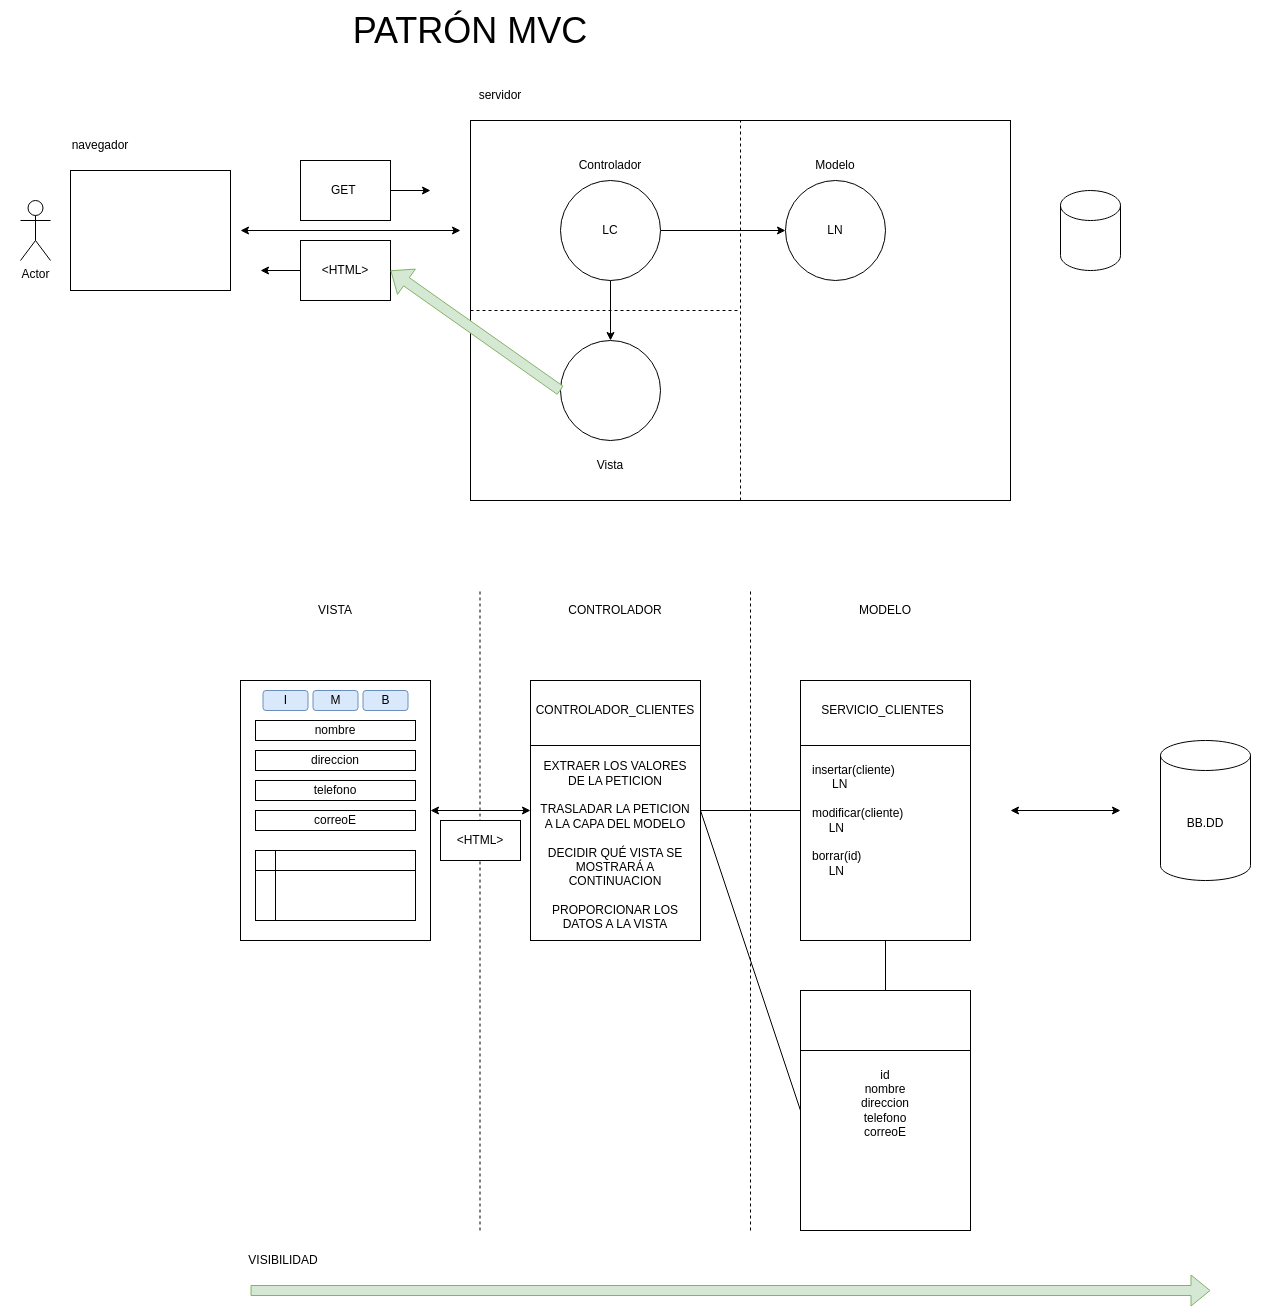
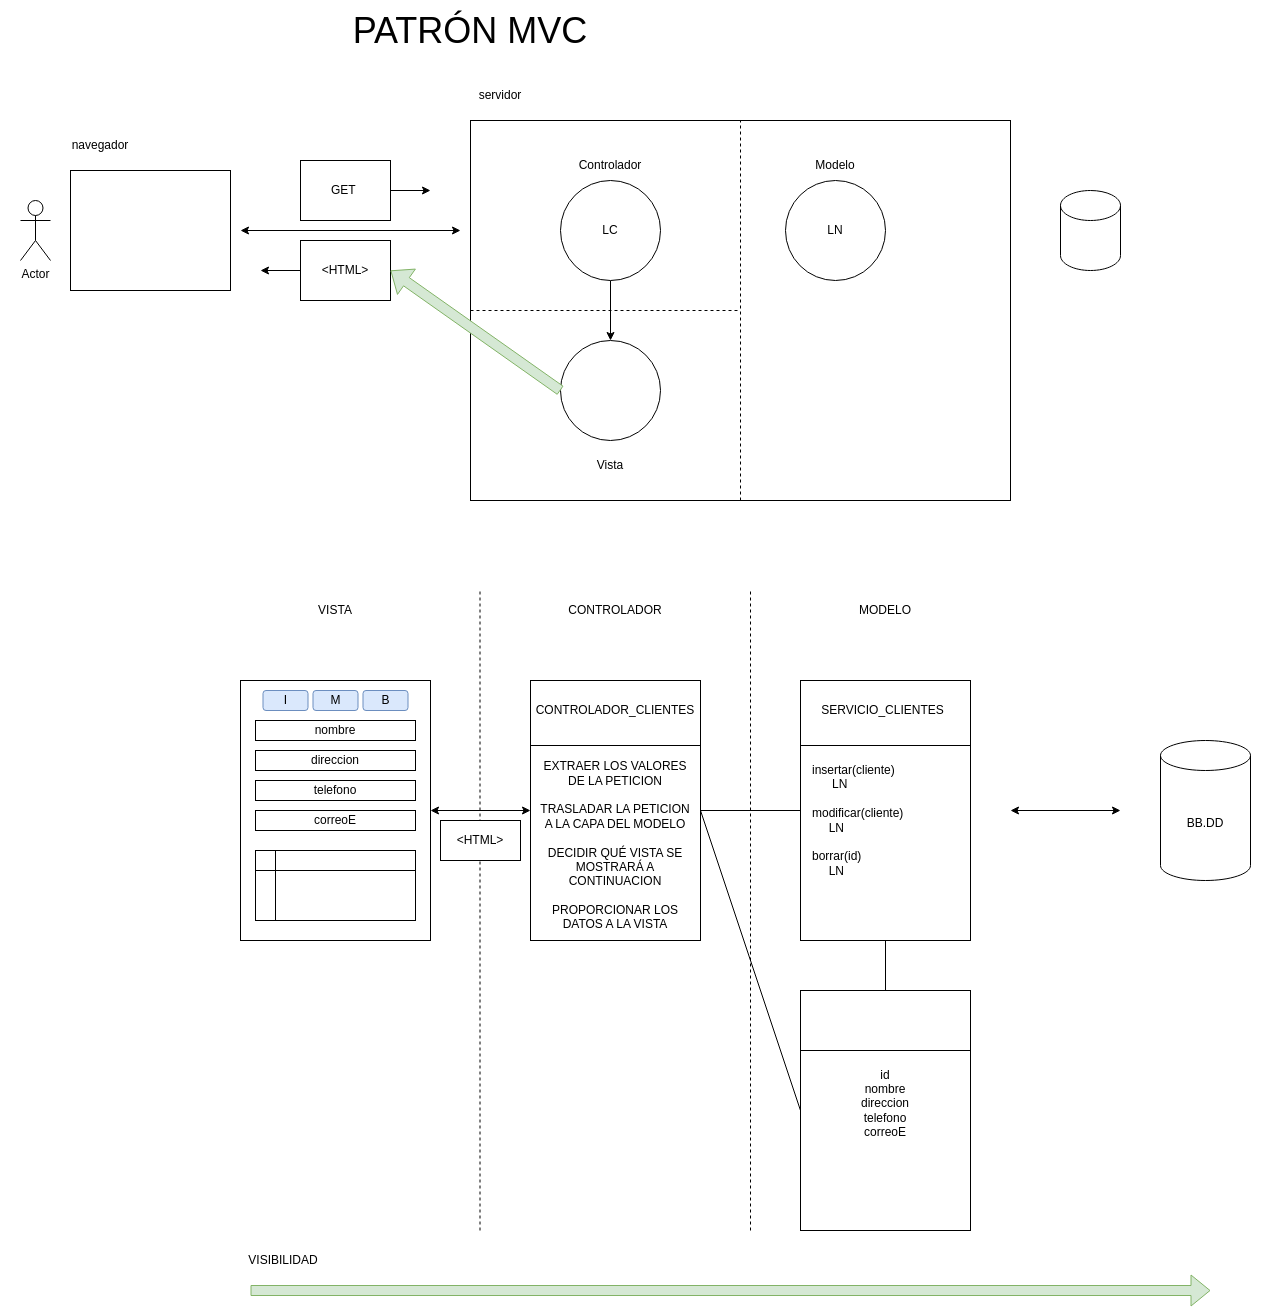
(720, 231) -> none
